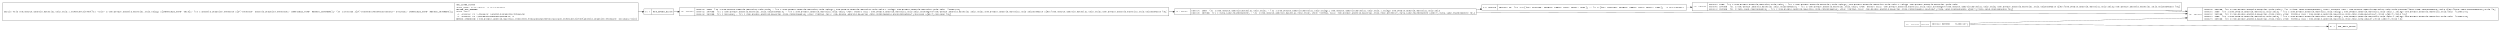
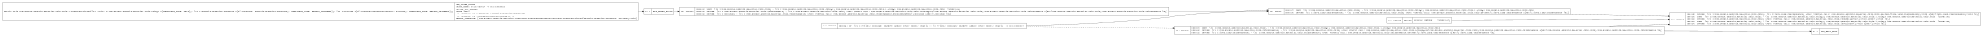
(1478, 9) -> (1147, 19)
(2148, 25) -> (1737, 31)
(2347, 26) -> (1829, 31)
